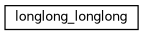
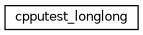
(72, 18) -> (72, 18)
